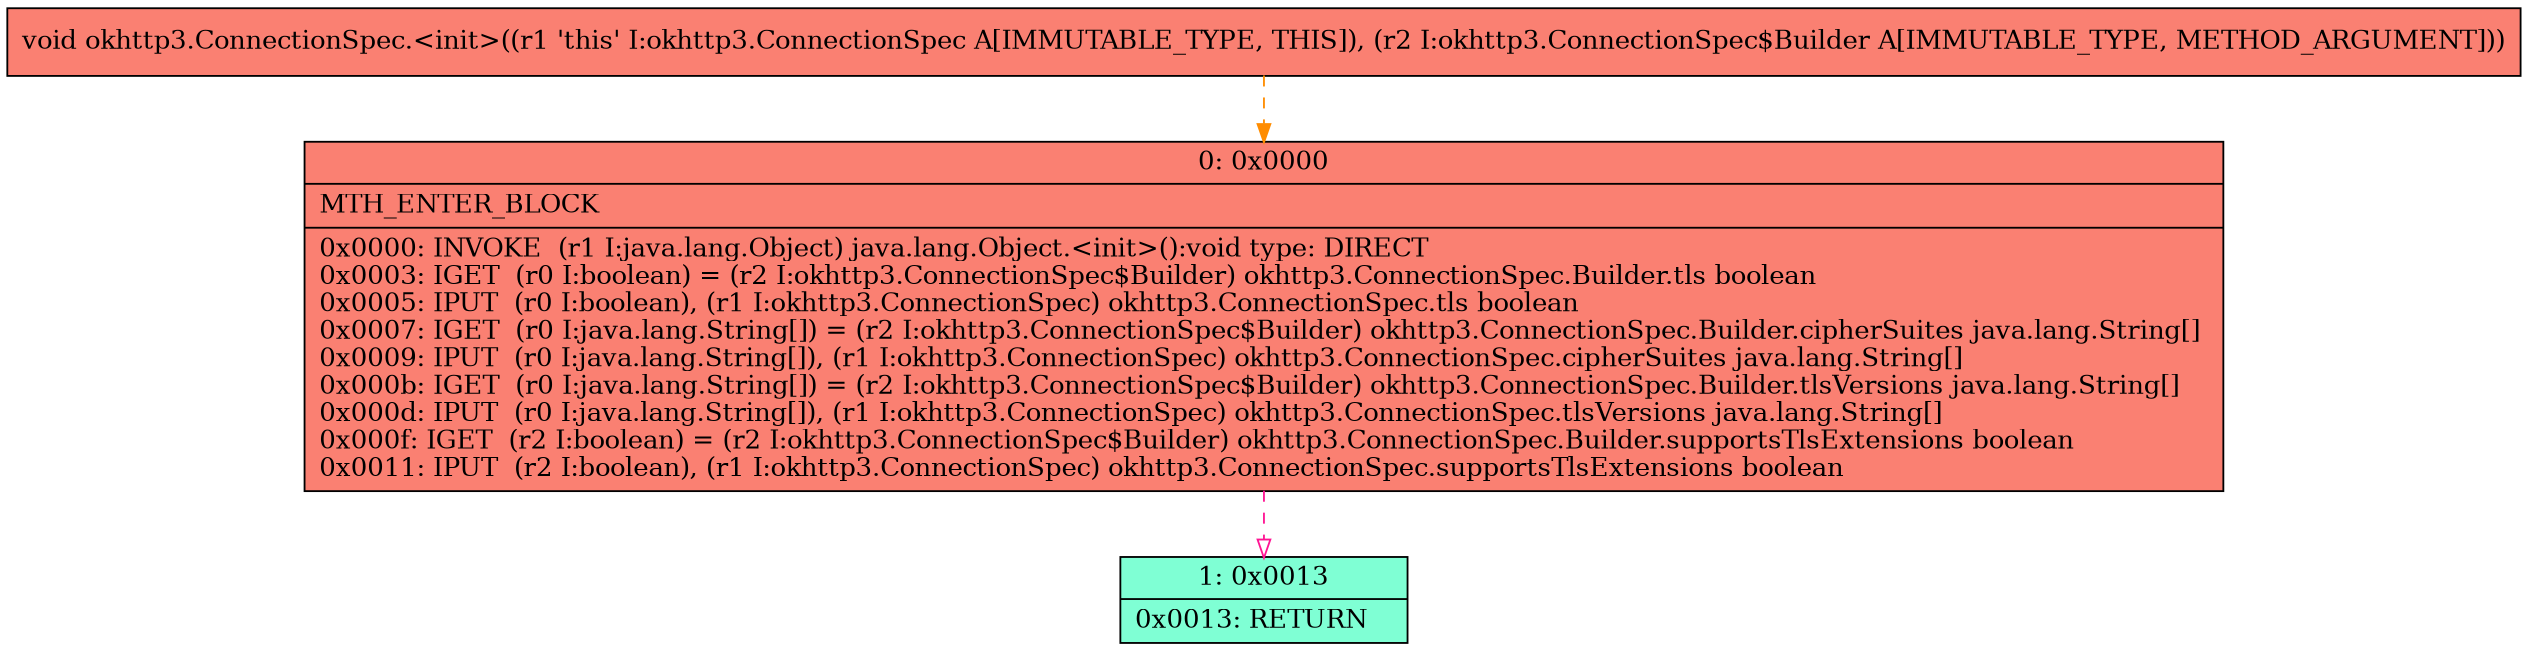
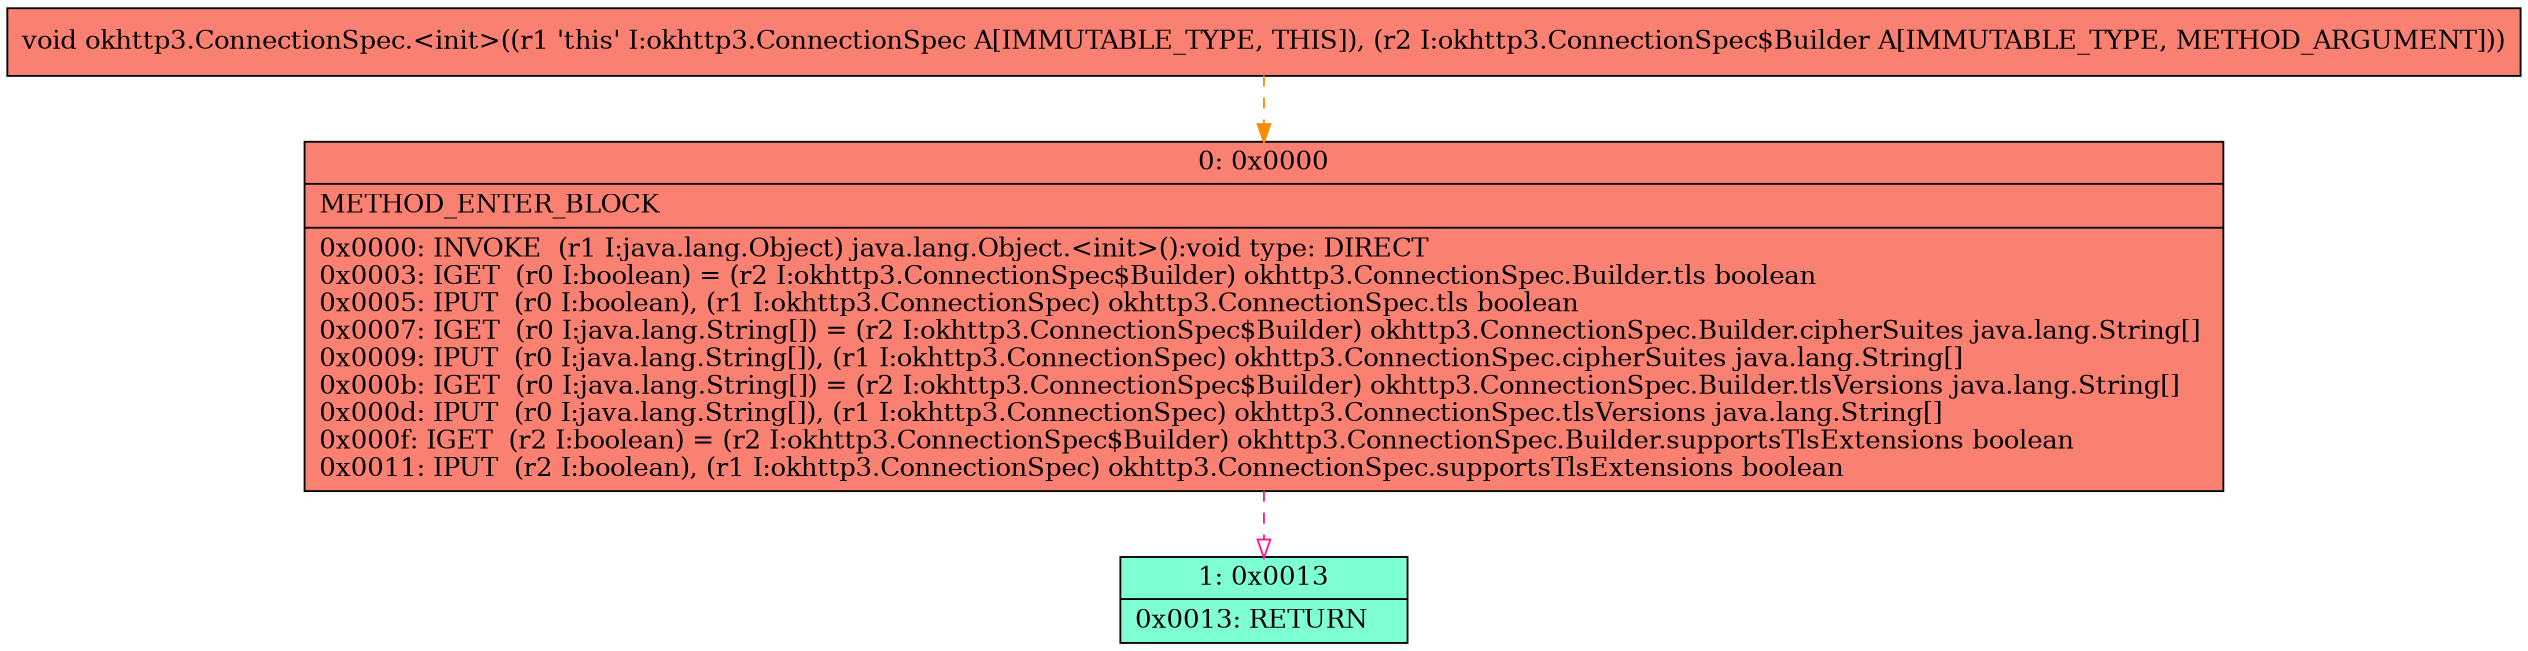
(460, 205) -> (490, 205)
